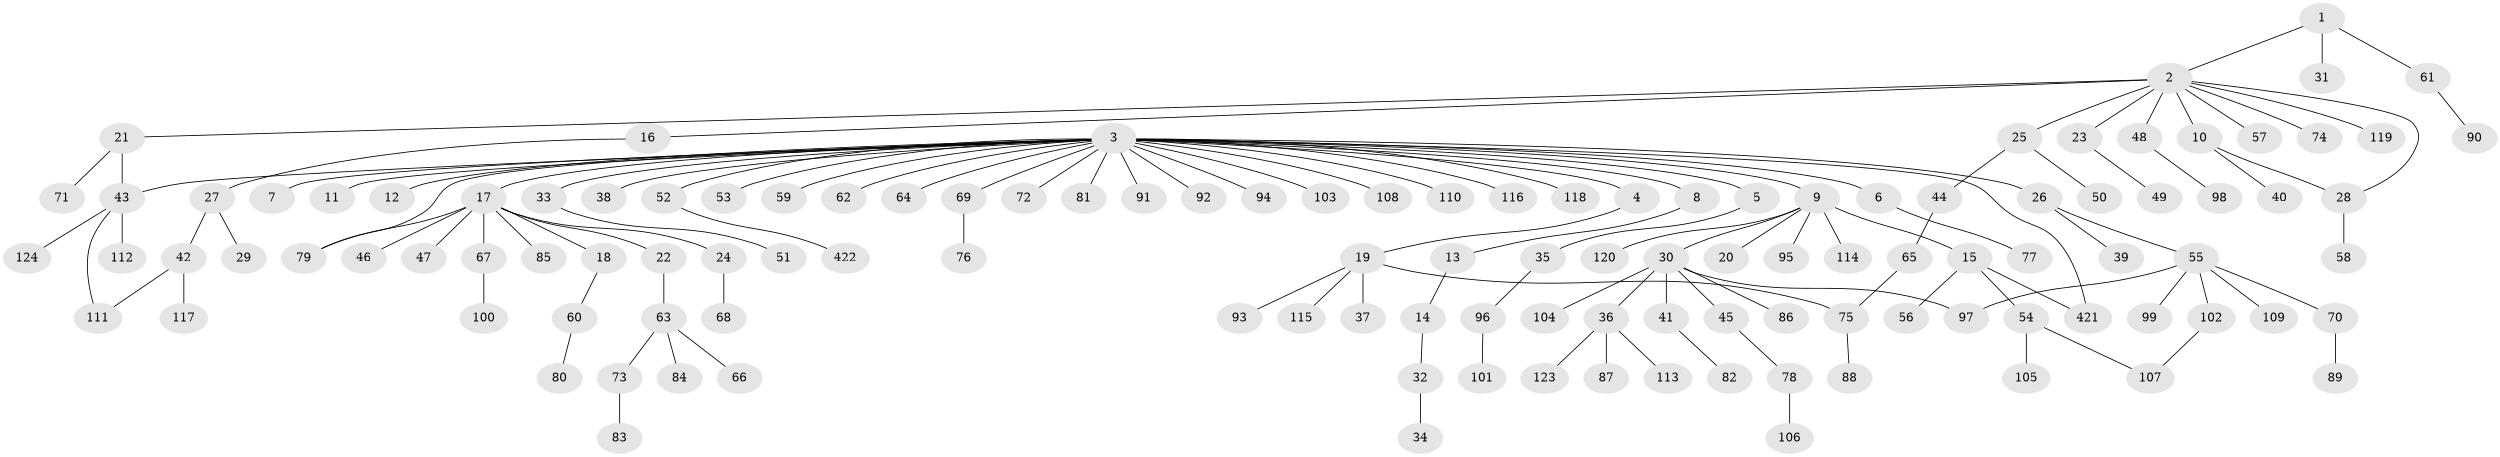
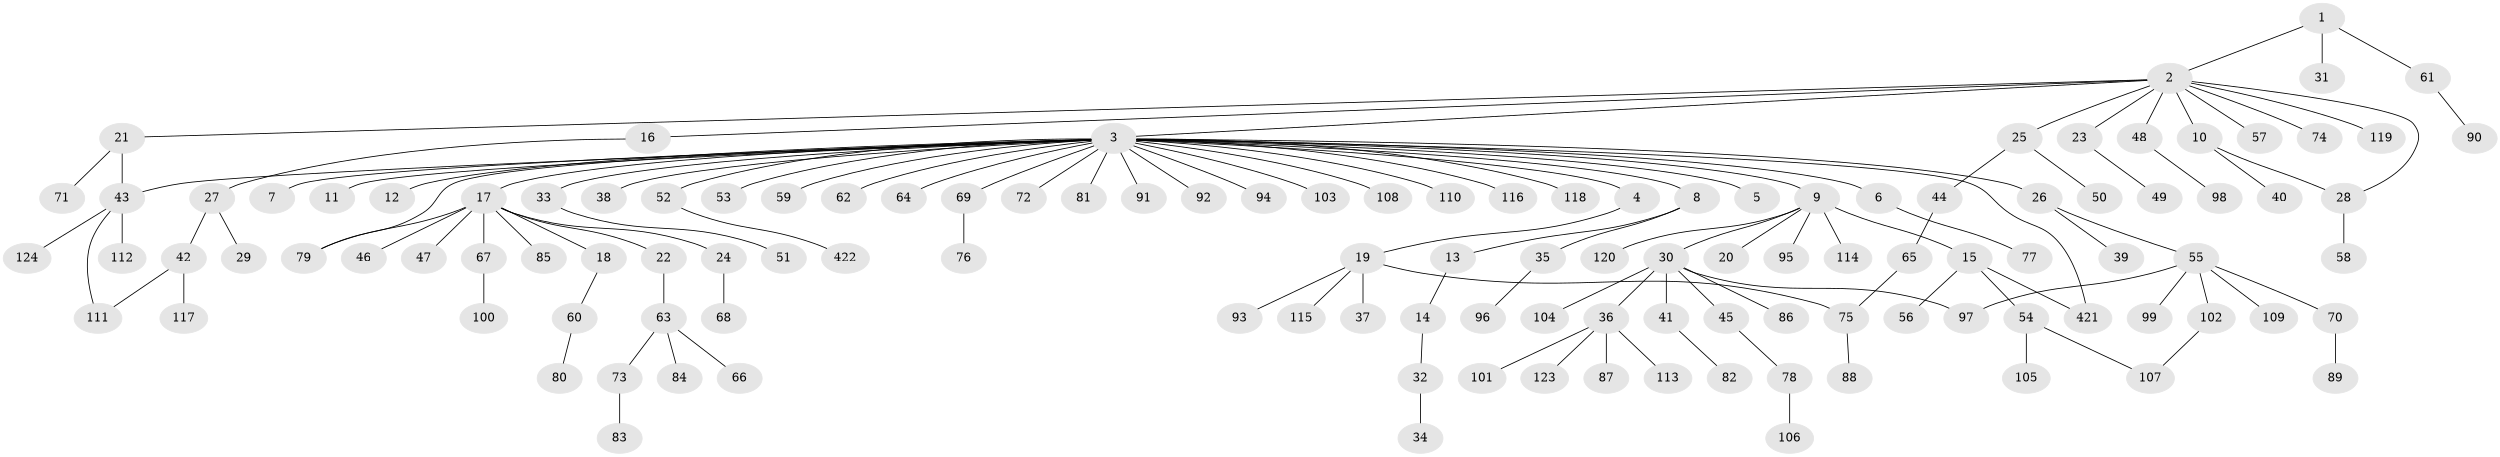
none -> (1642, 108)
(1650, 228) -> (1593, 236)
(1483, 348) -> (1545, 348)
